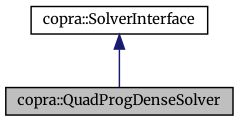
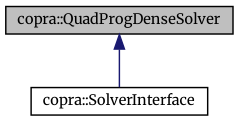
(119, 68) -> (119, 68)
